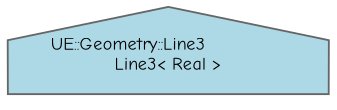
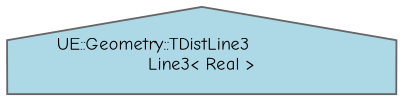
(168, 55) -> (202, 55)
